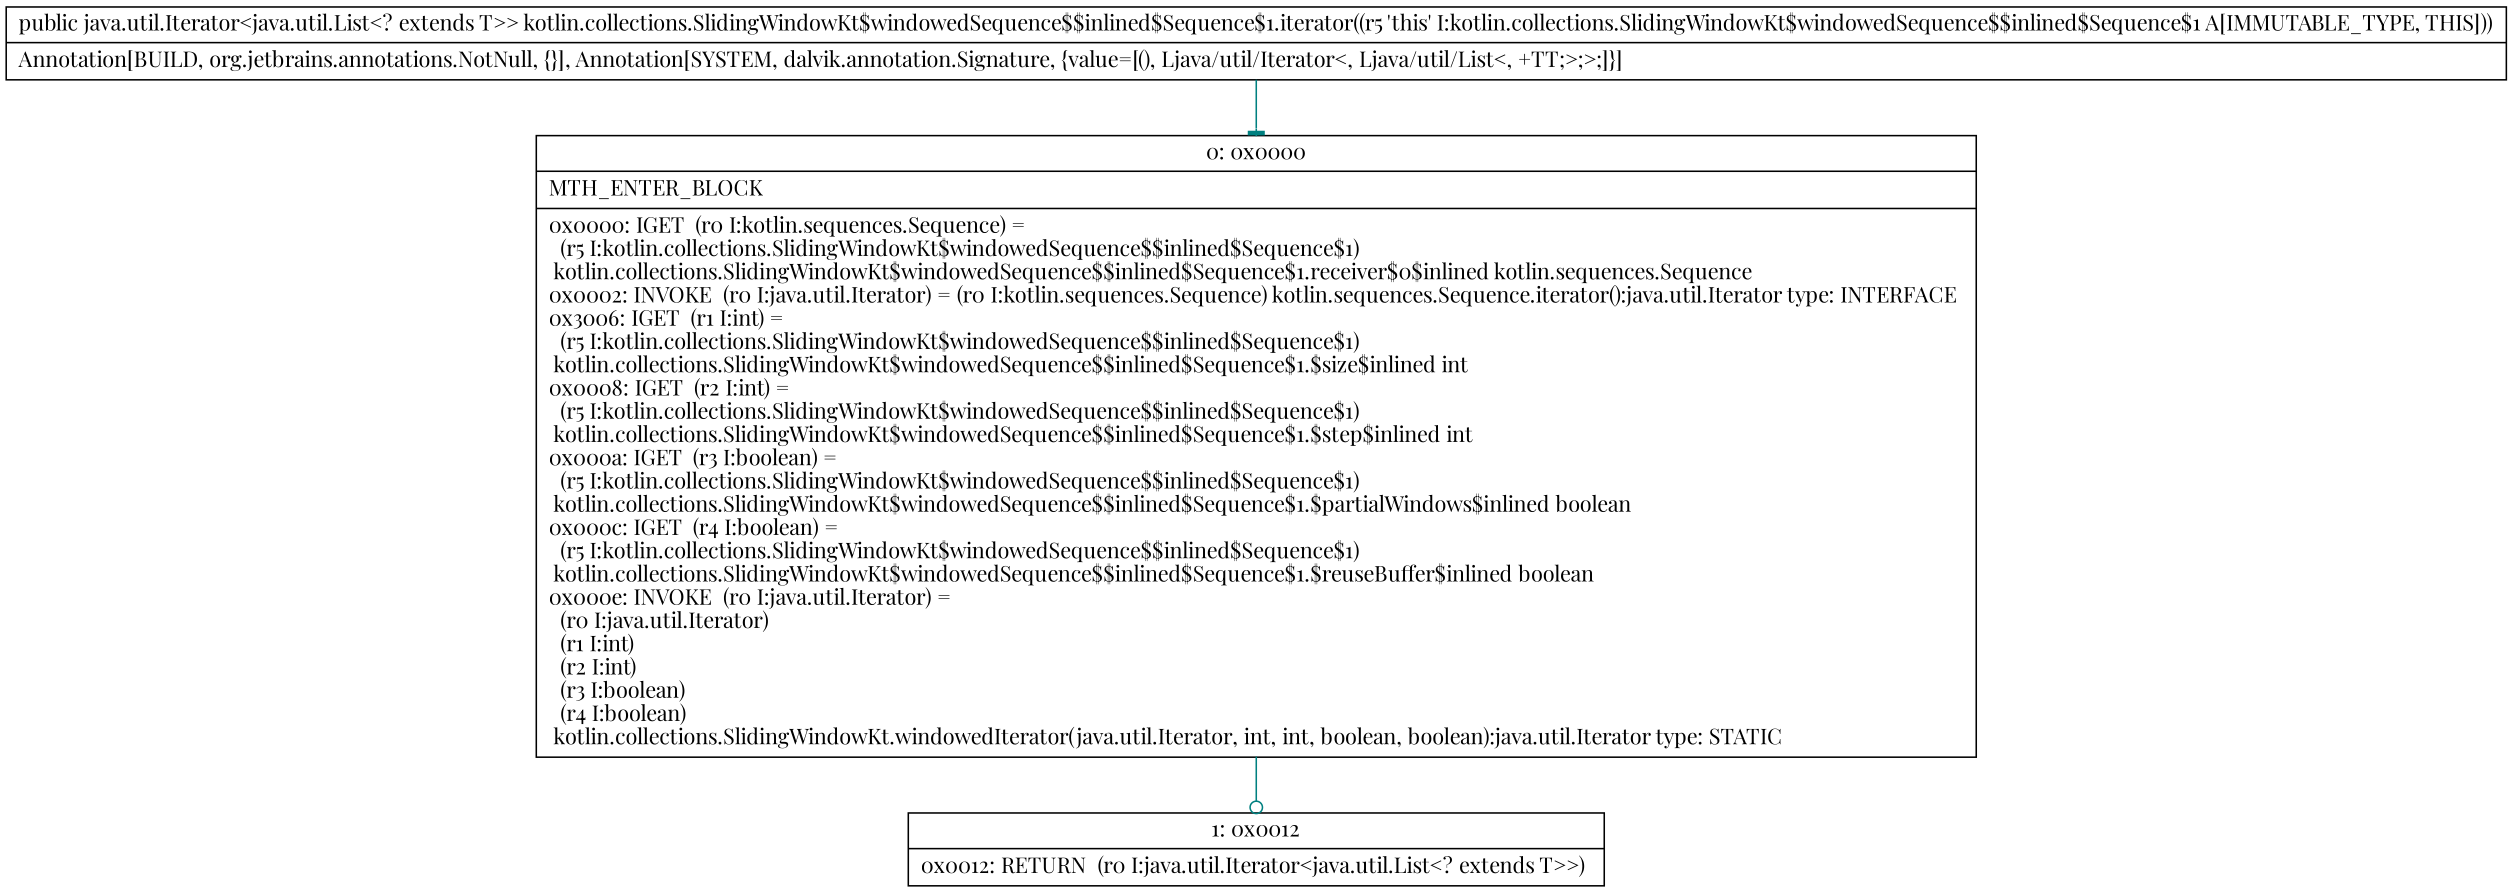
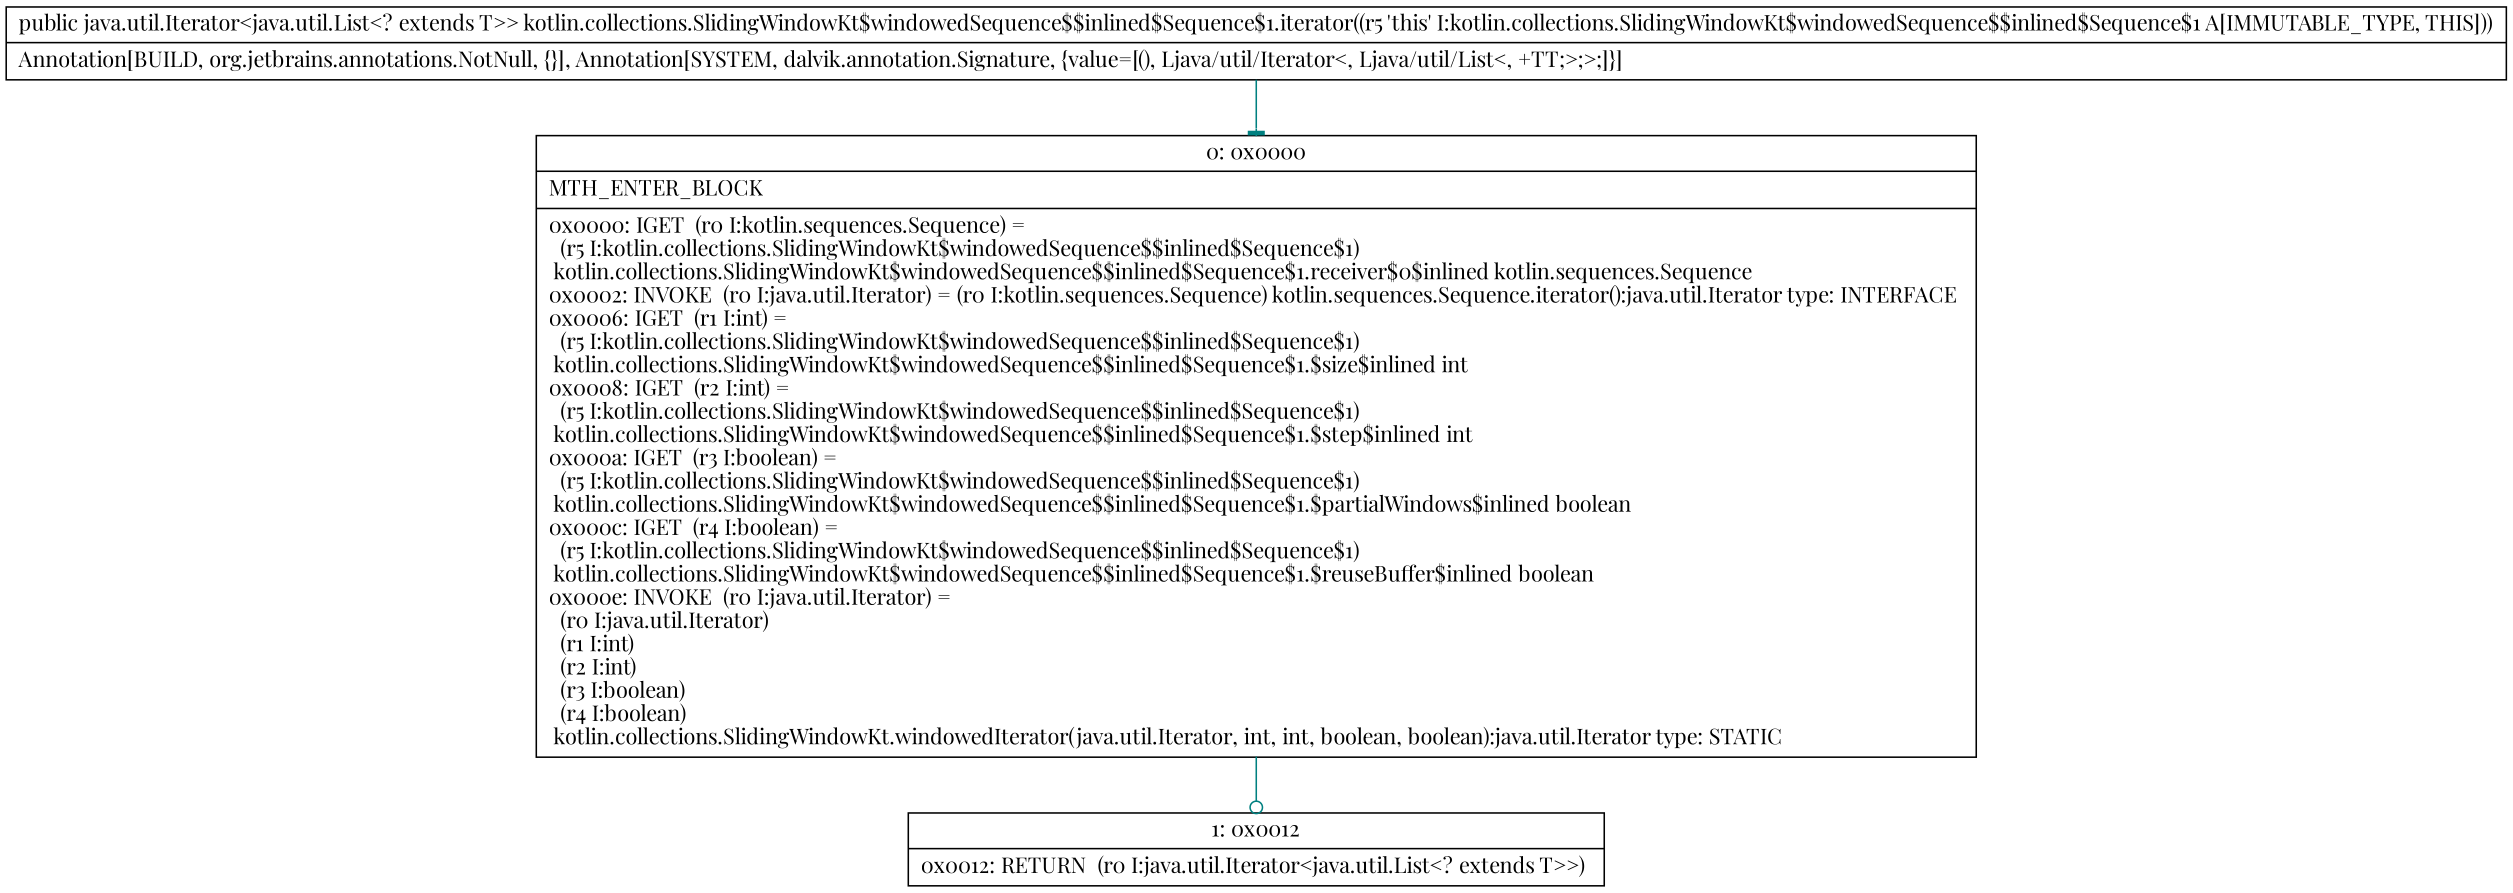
(670, 319) -> (671, 319)
